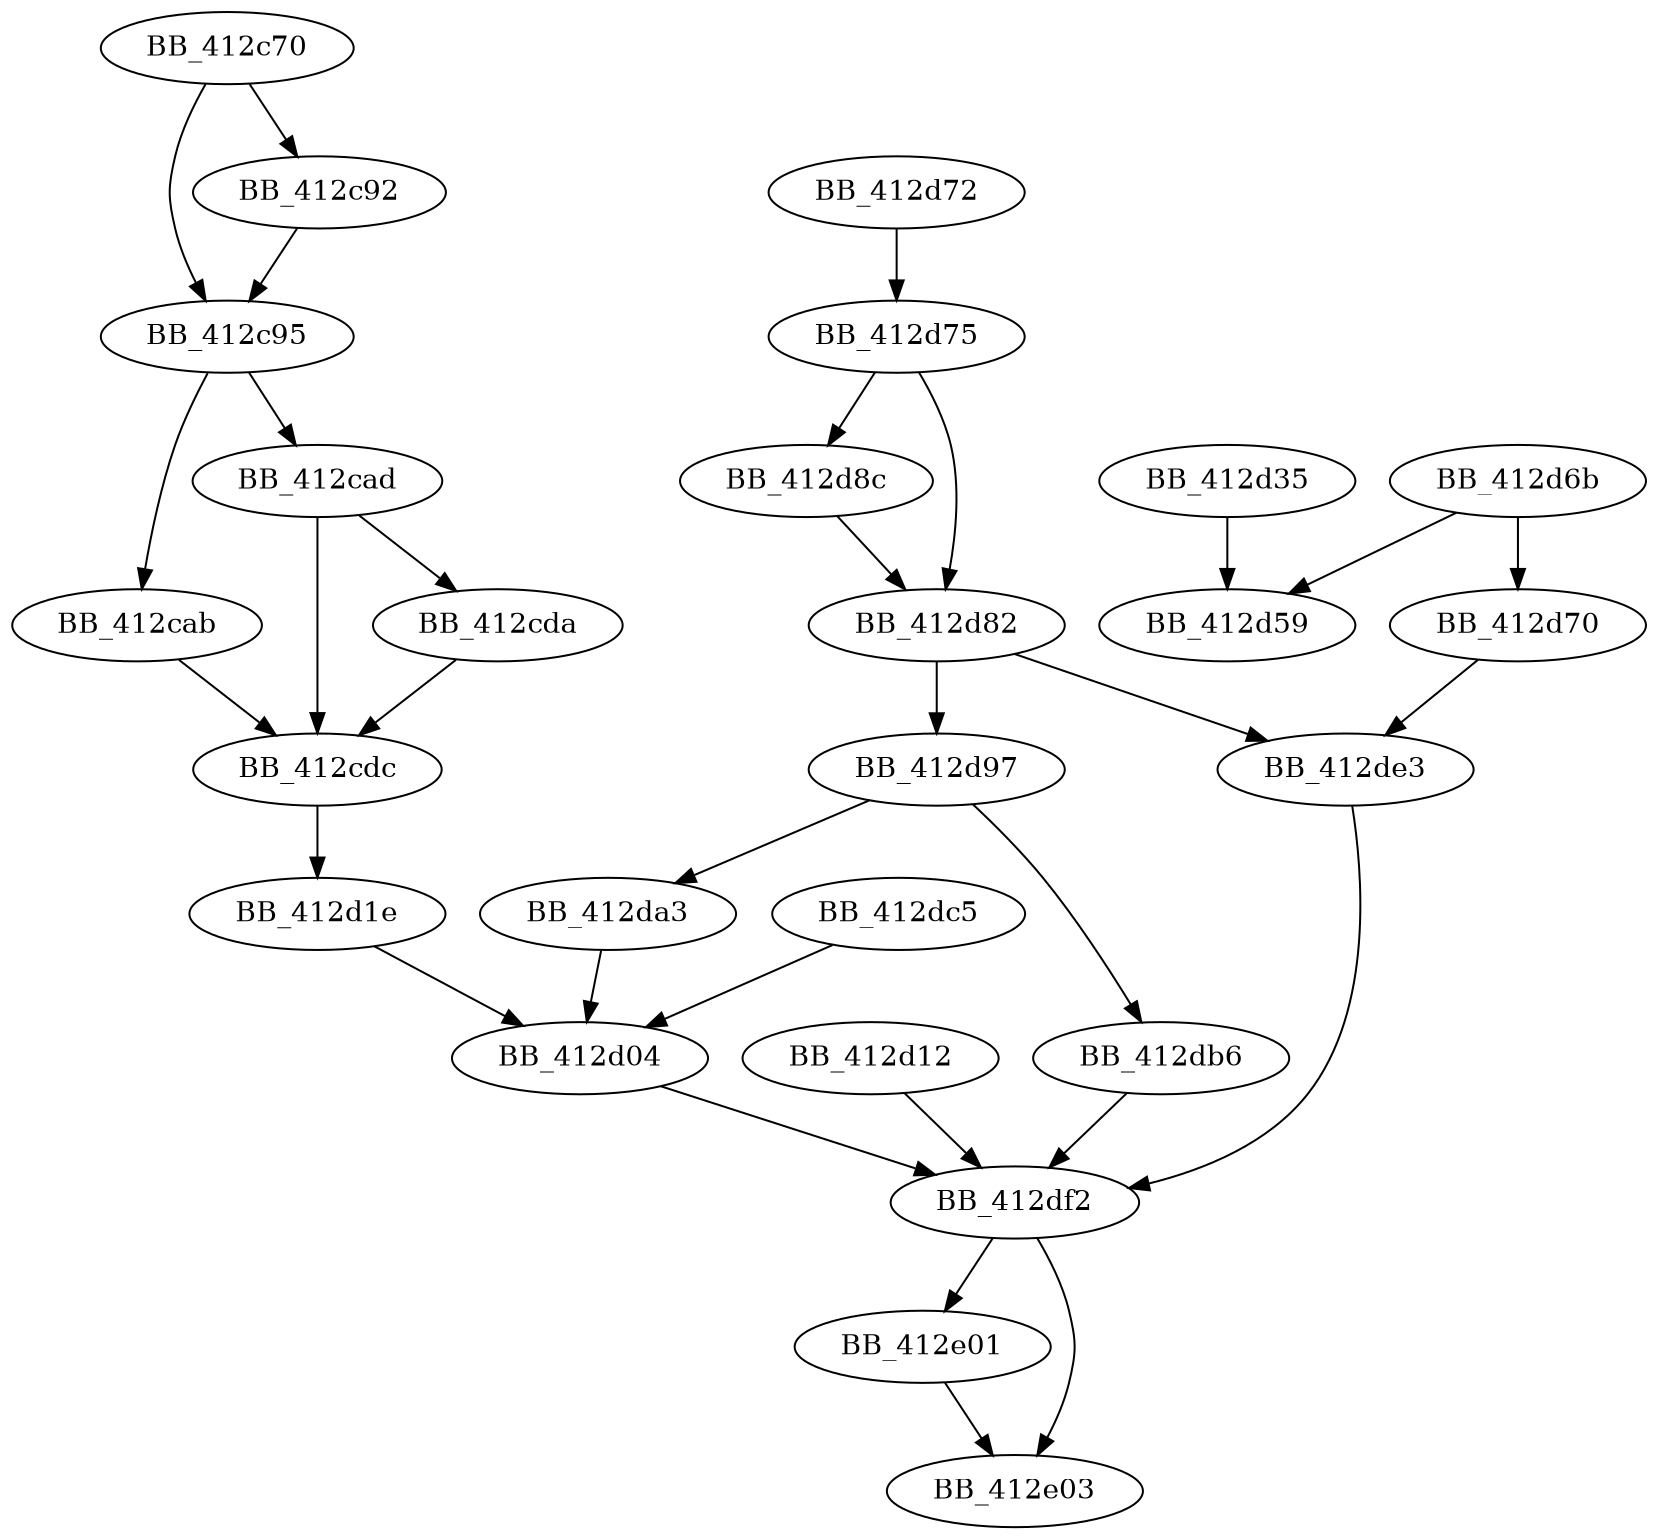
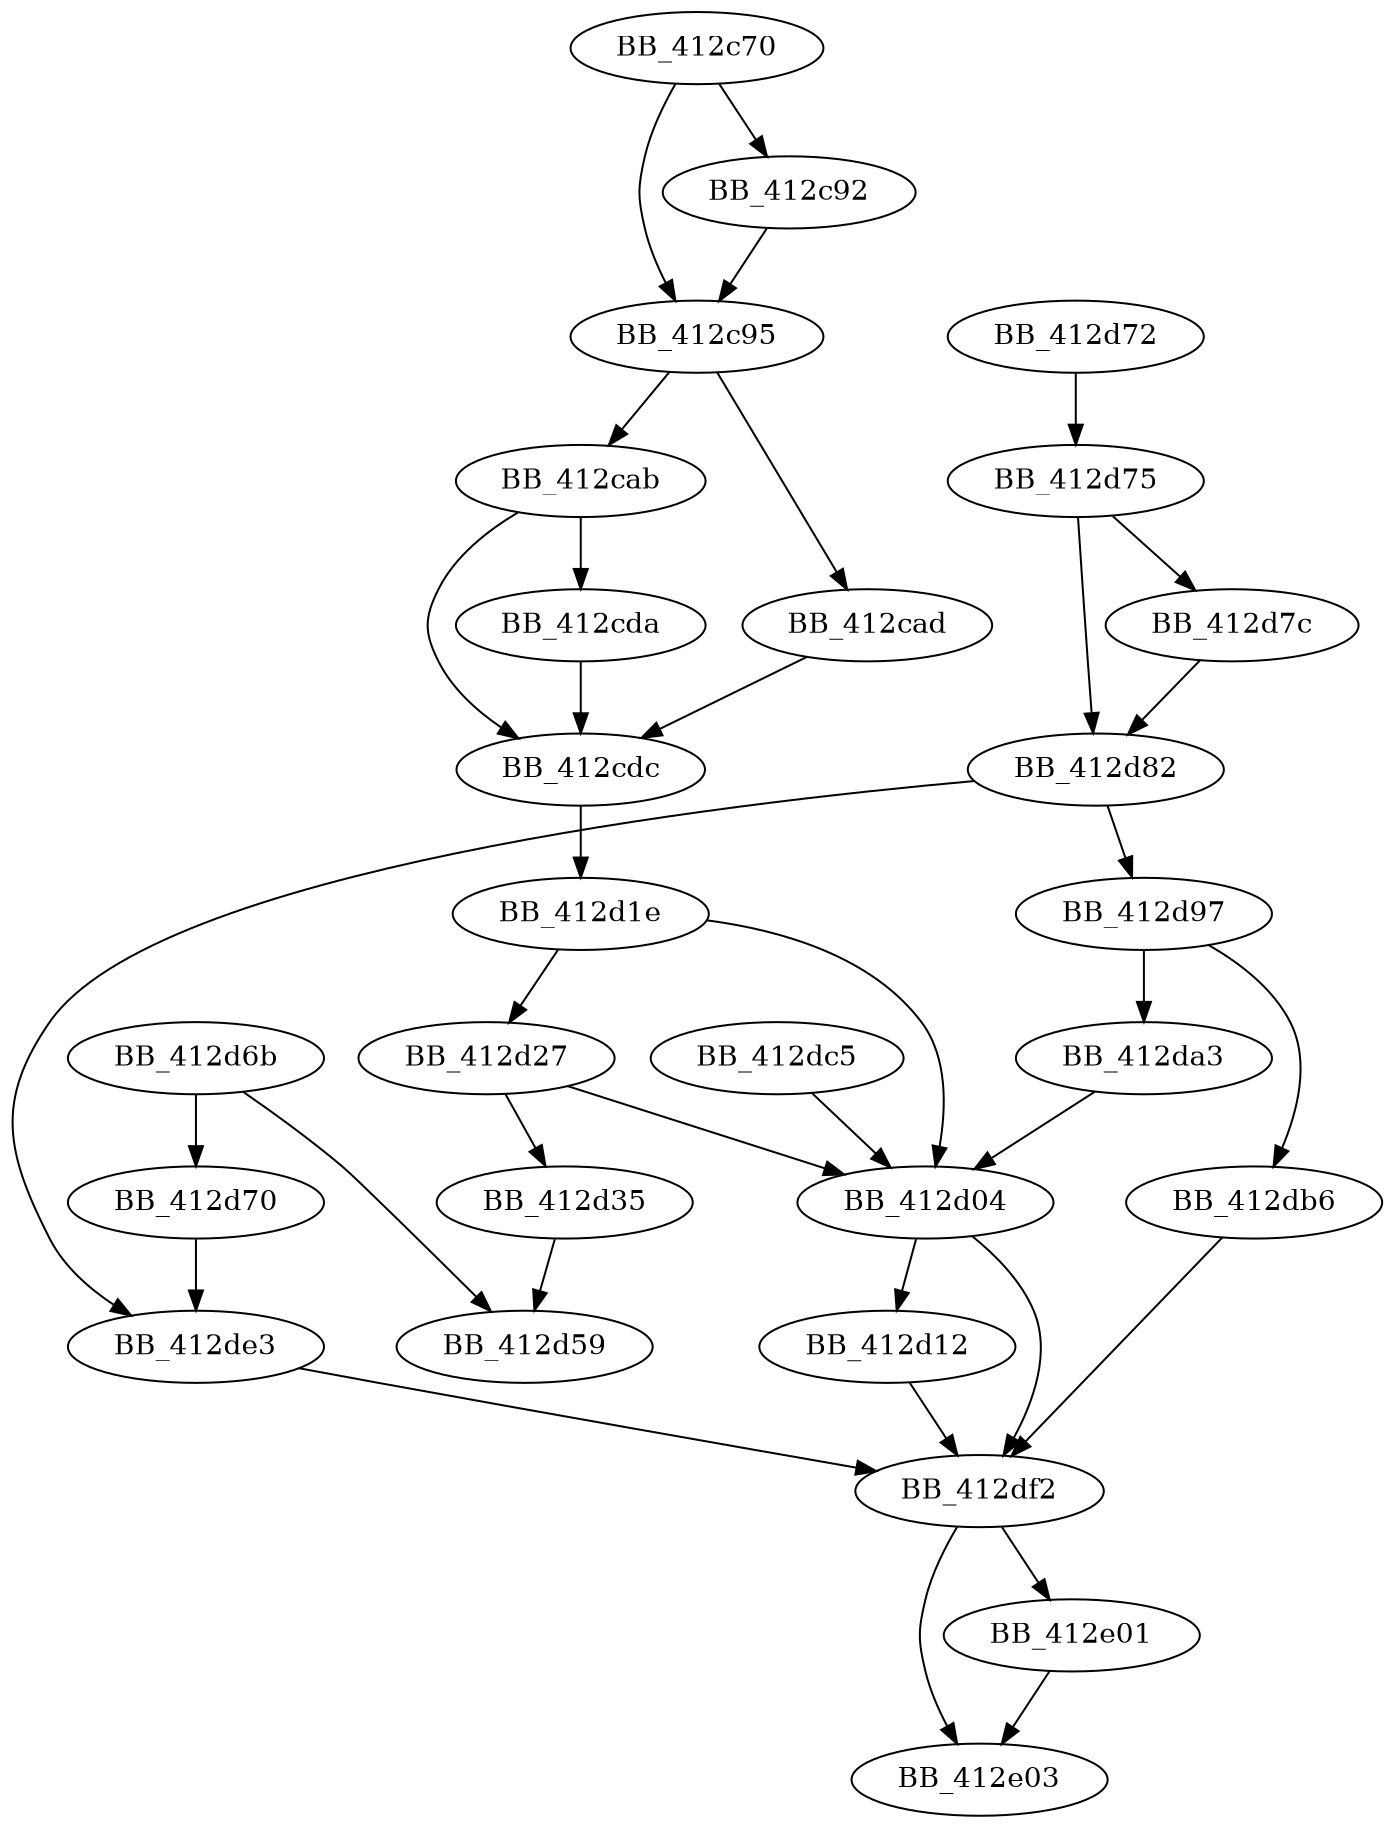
(806, 481) -> (1232, 625)
(400, 547) -> (581, 543)
none -> (487, 1058)
none -> (909, 1265)
